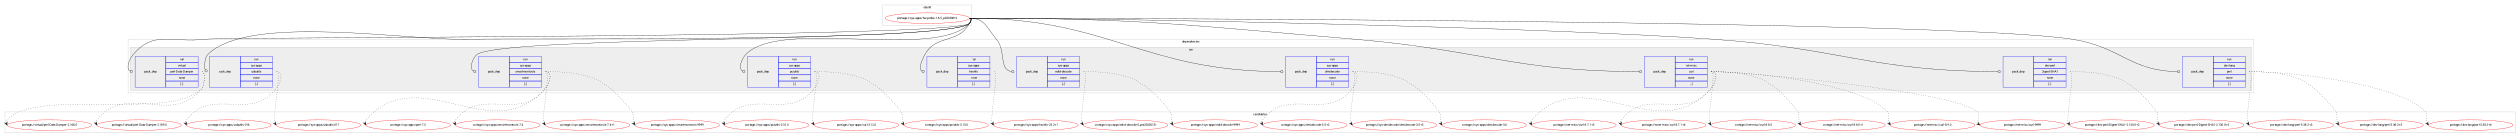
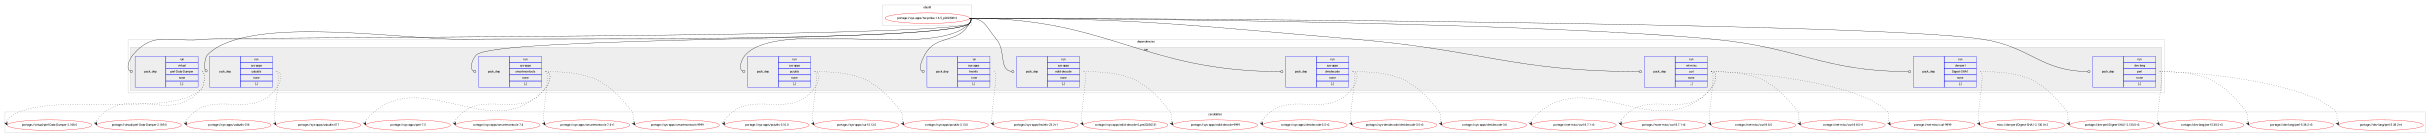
(1933, 125) -> none
(2112, 125) -> (2022, 125)
